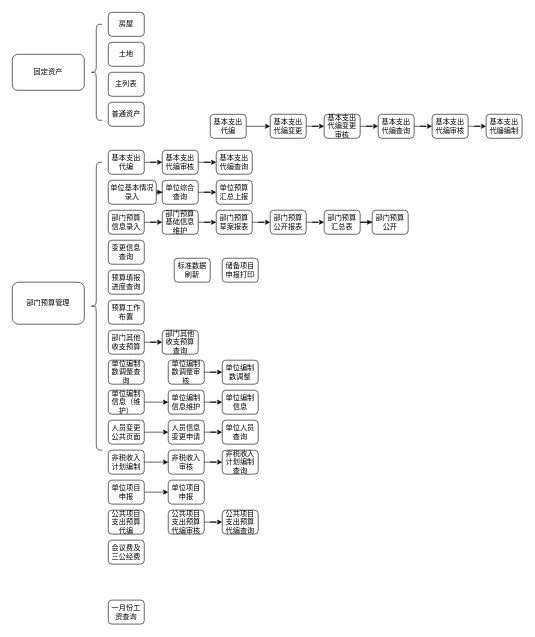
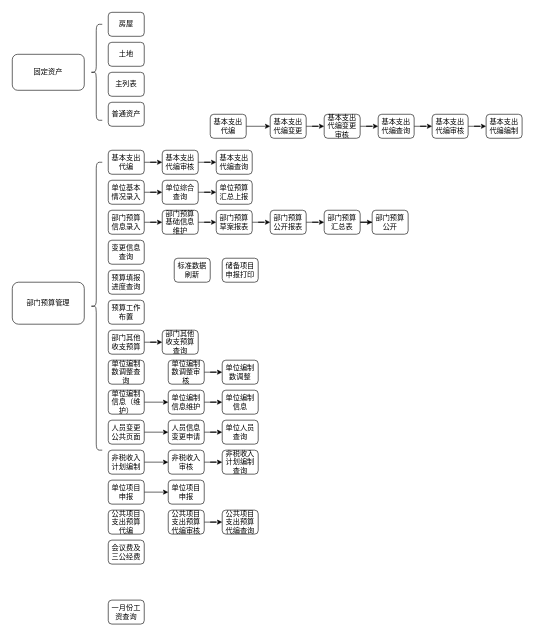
(132, 192) -> (126, 192)
